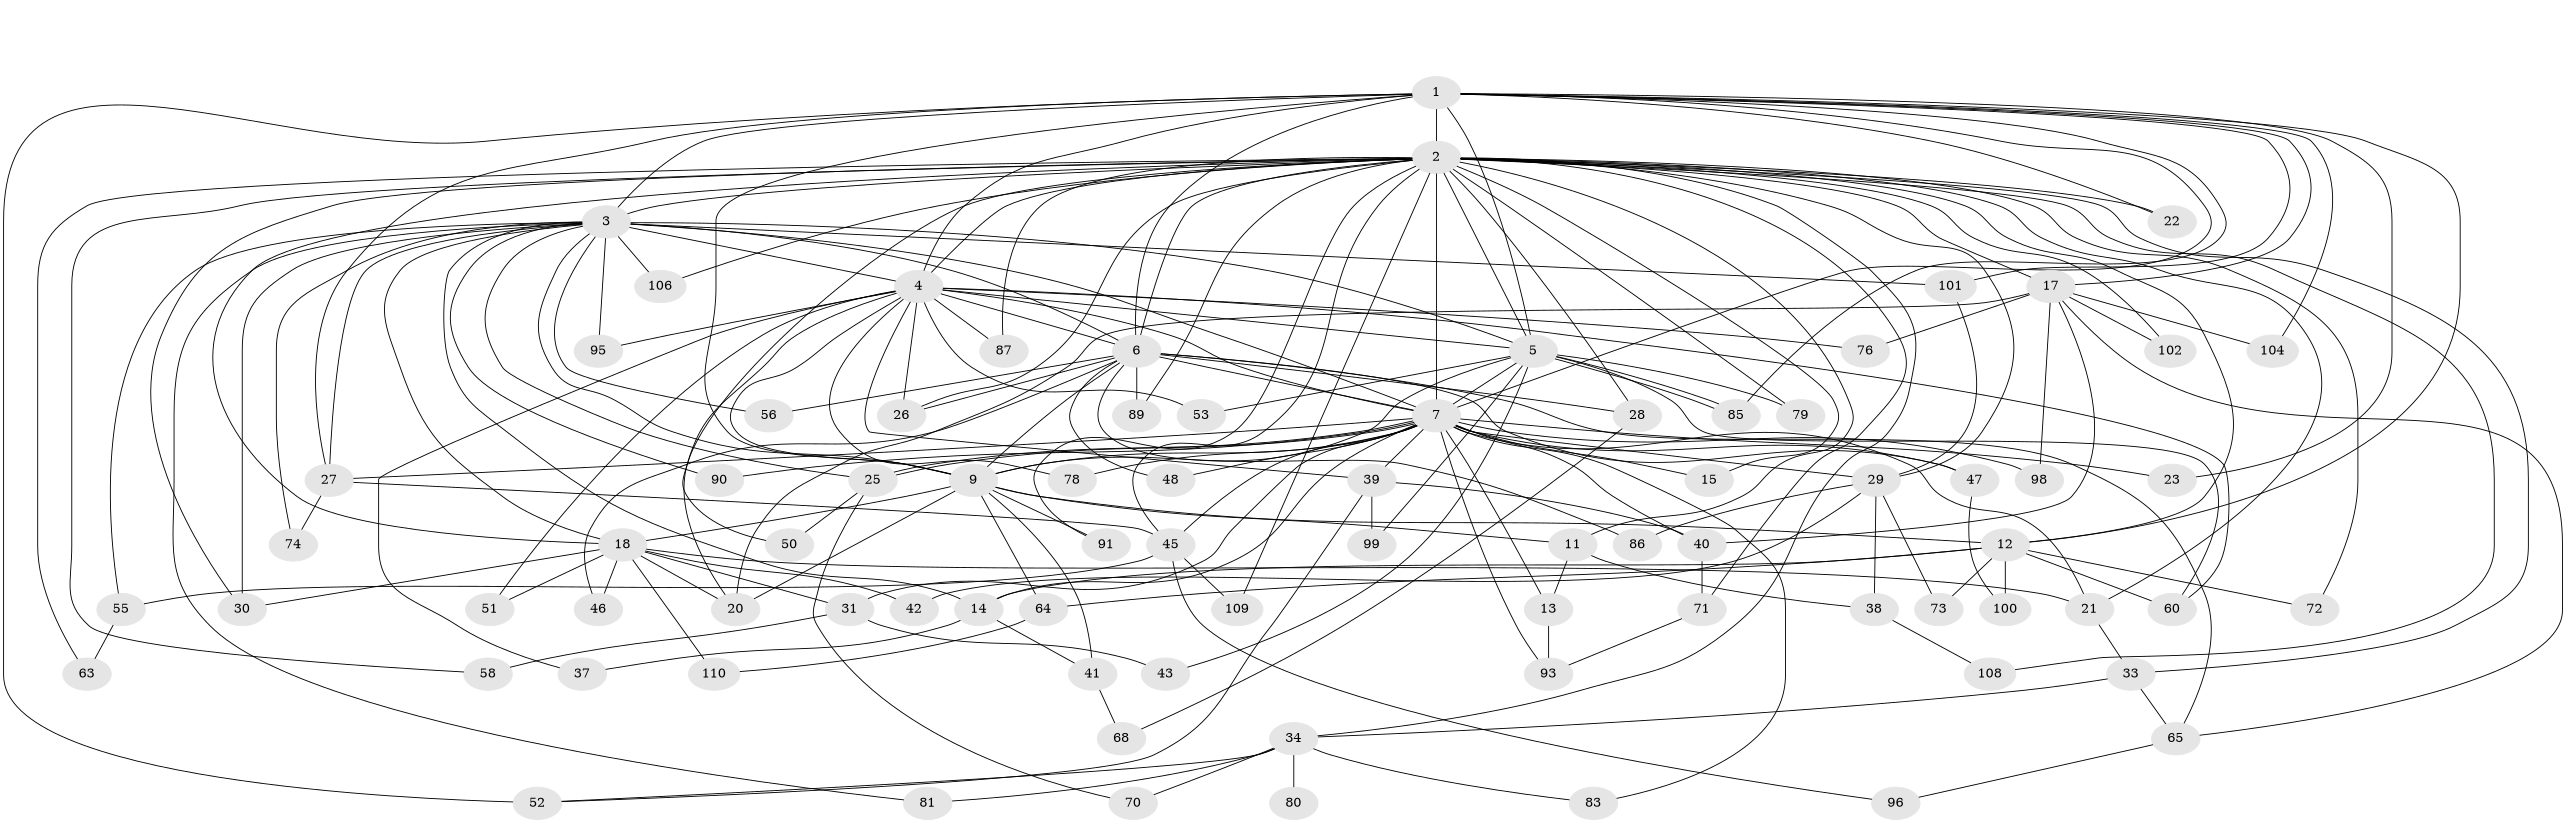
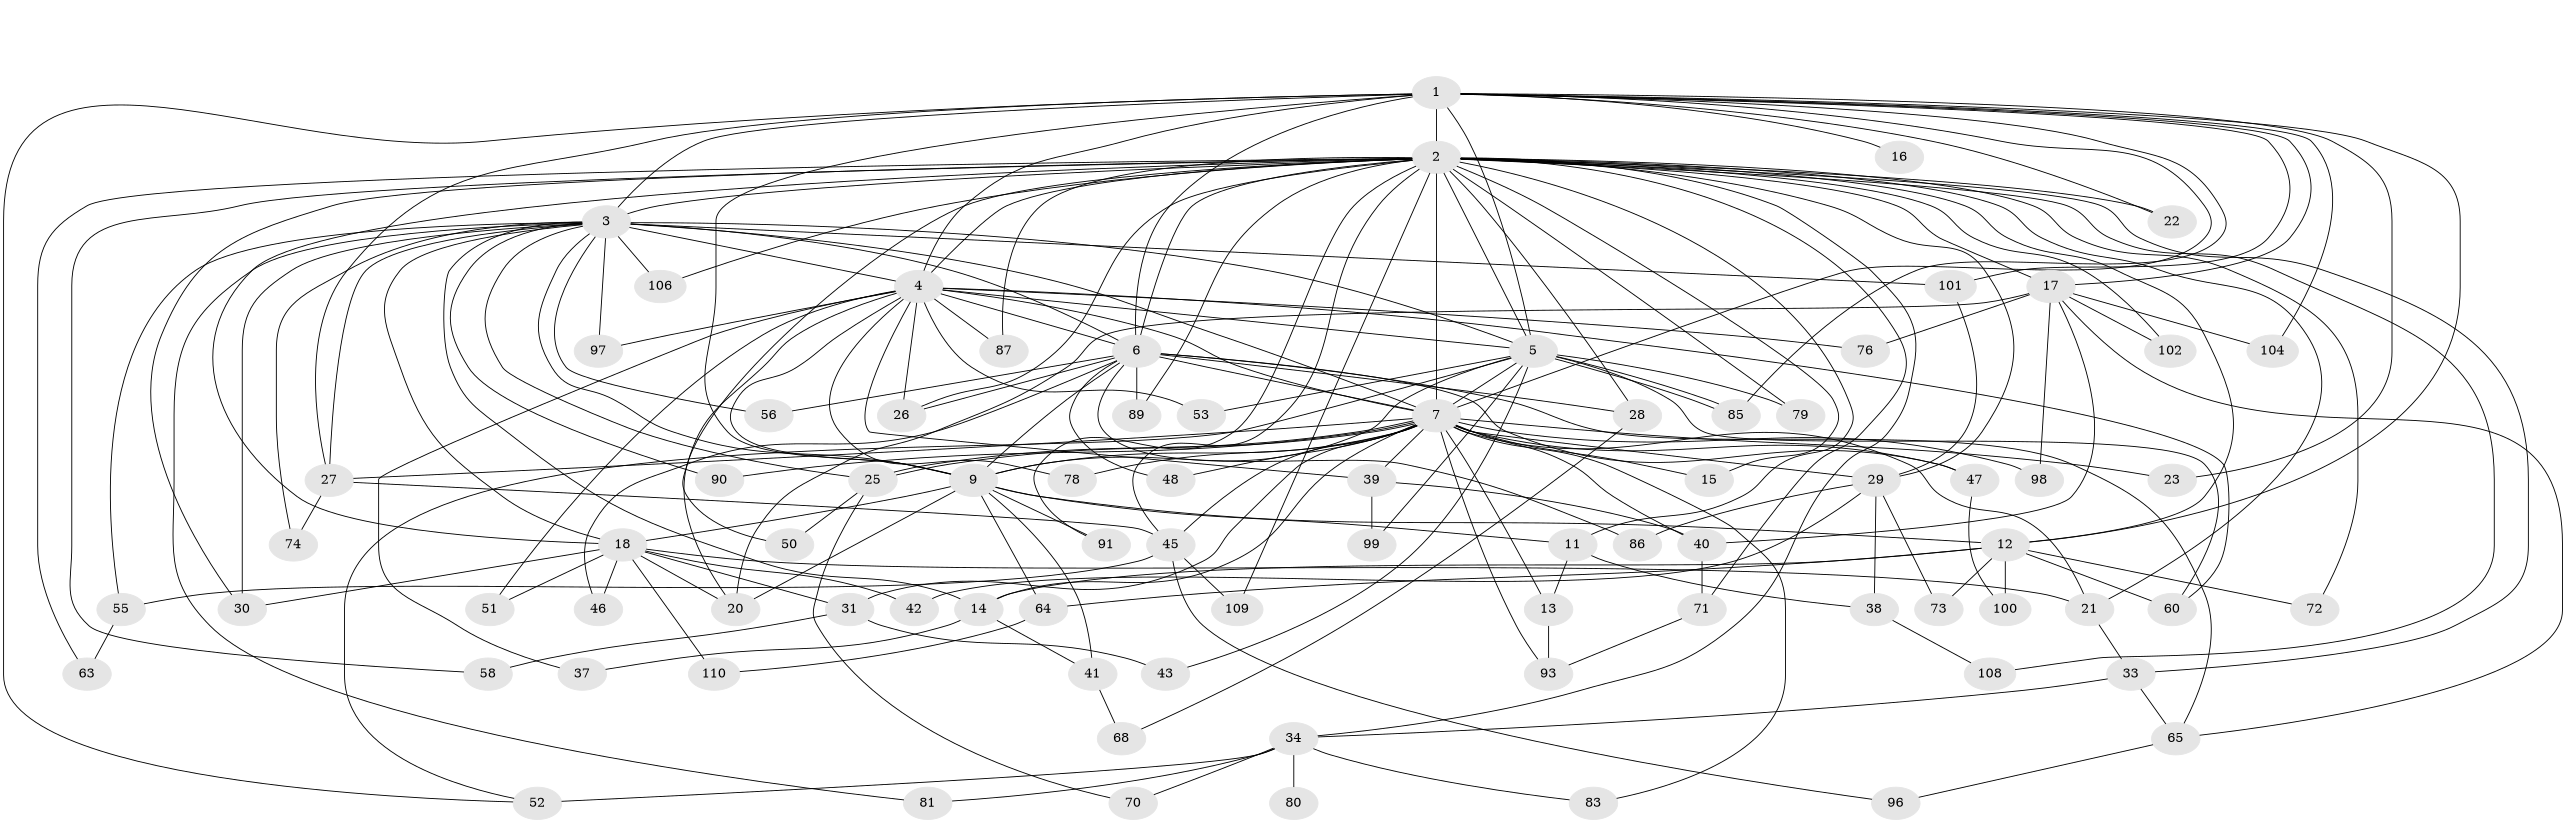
none -> (1899, 157)
(598, 351) -> (598, 351)
(1119, 764) -> (532, 482)
